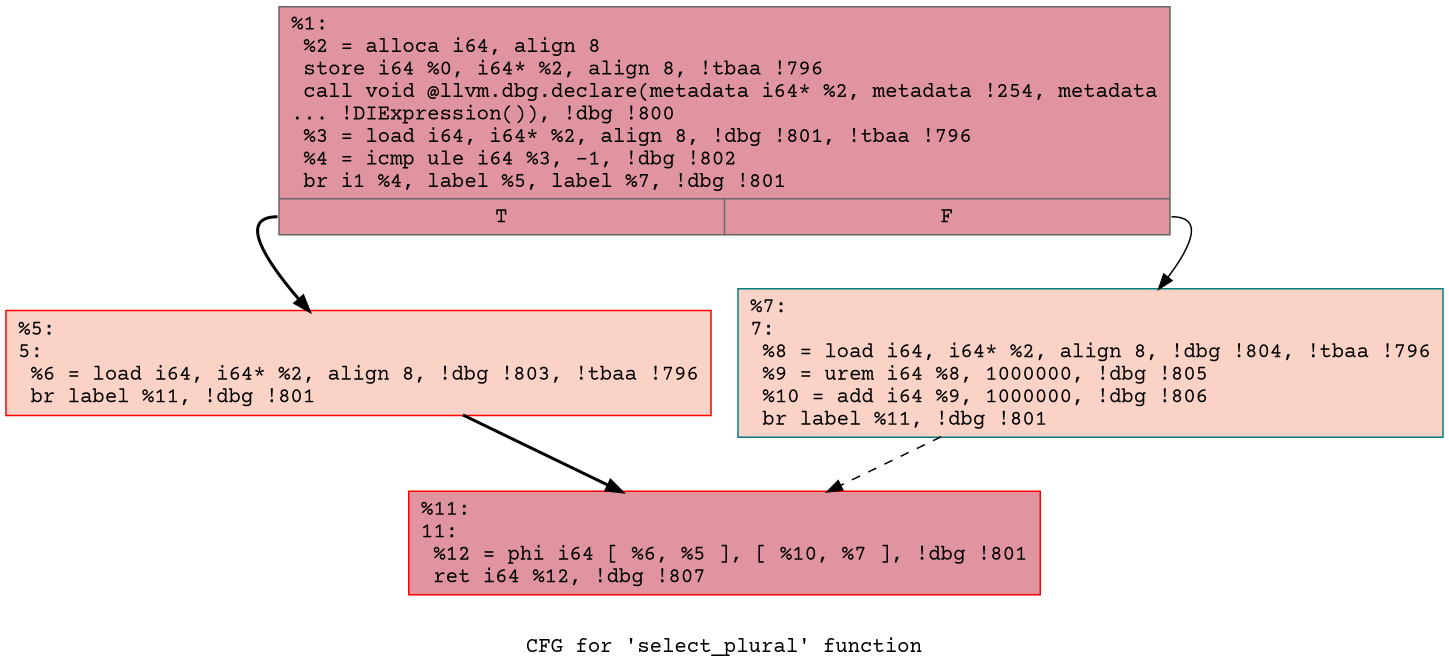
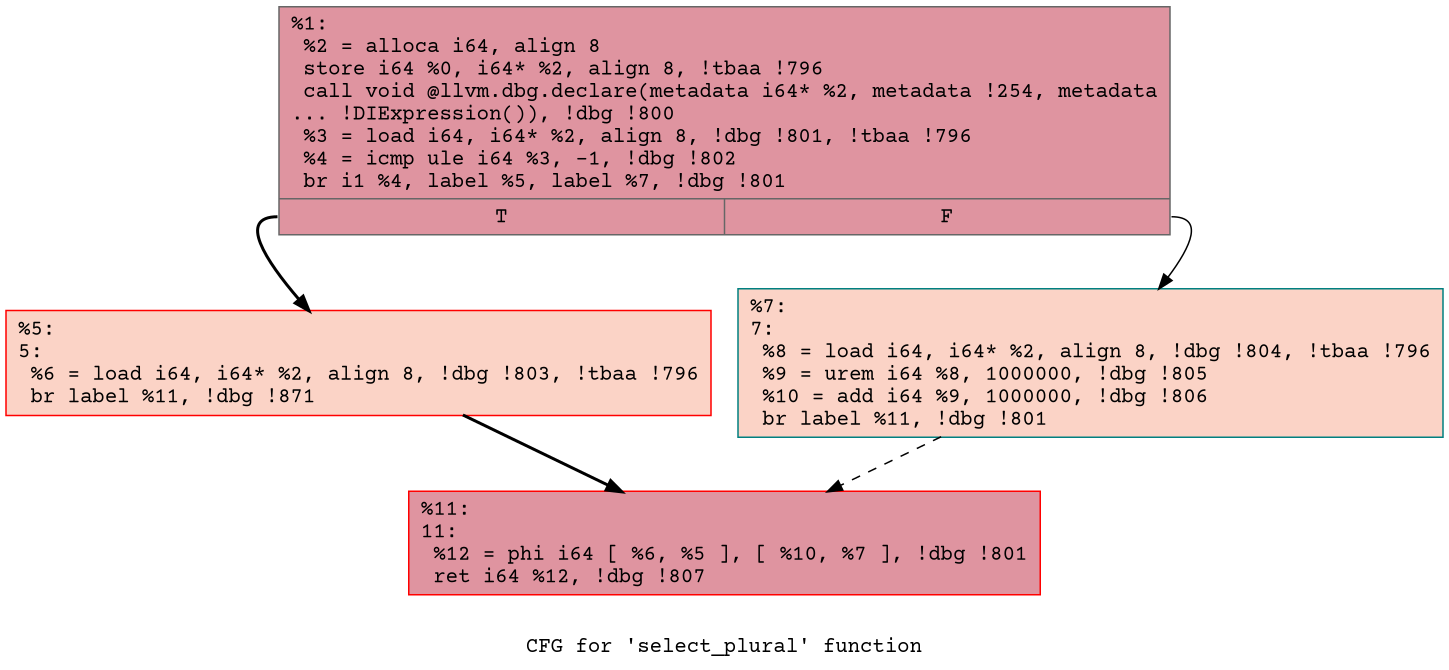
(167, 396) -> (167, 396)
